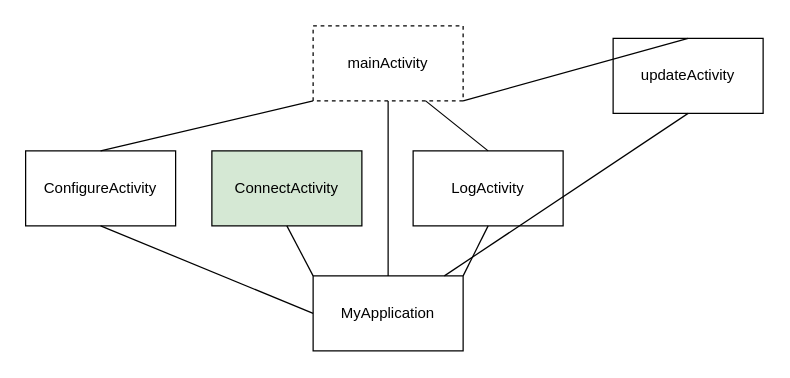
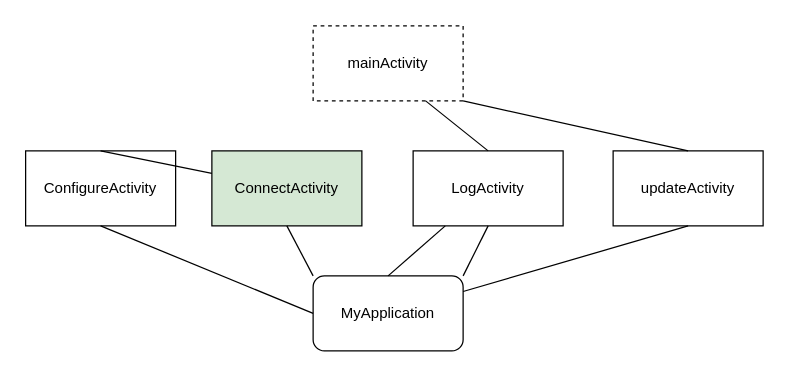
(688, 76) -> (688, 188)
(207, 126) -> (157, 162)
(388, 189) -> (416, 251)
(388, 313) -> (388, 313)
